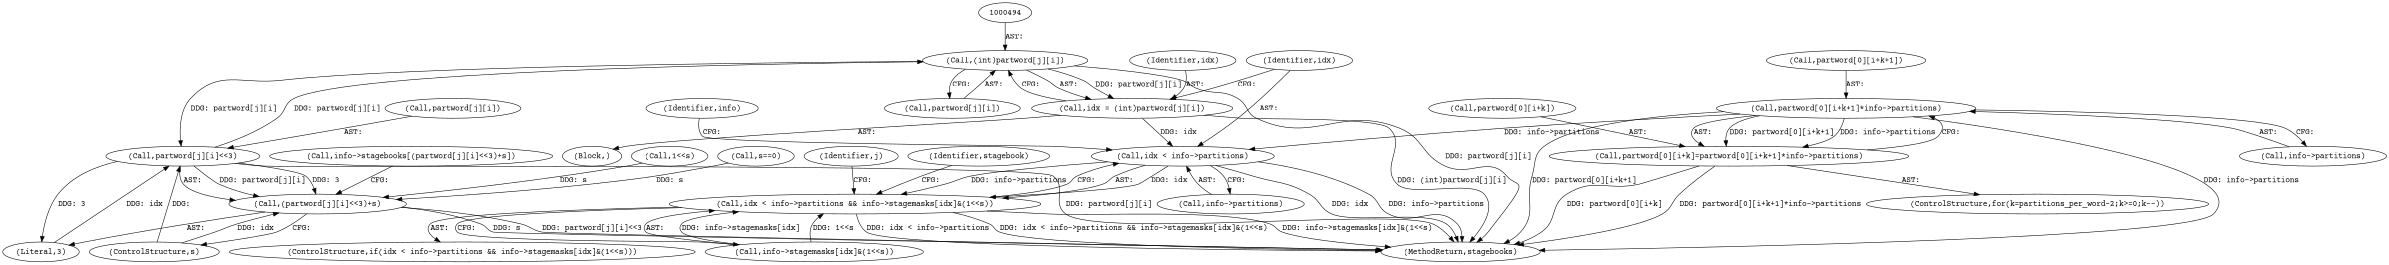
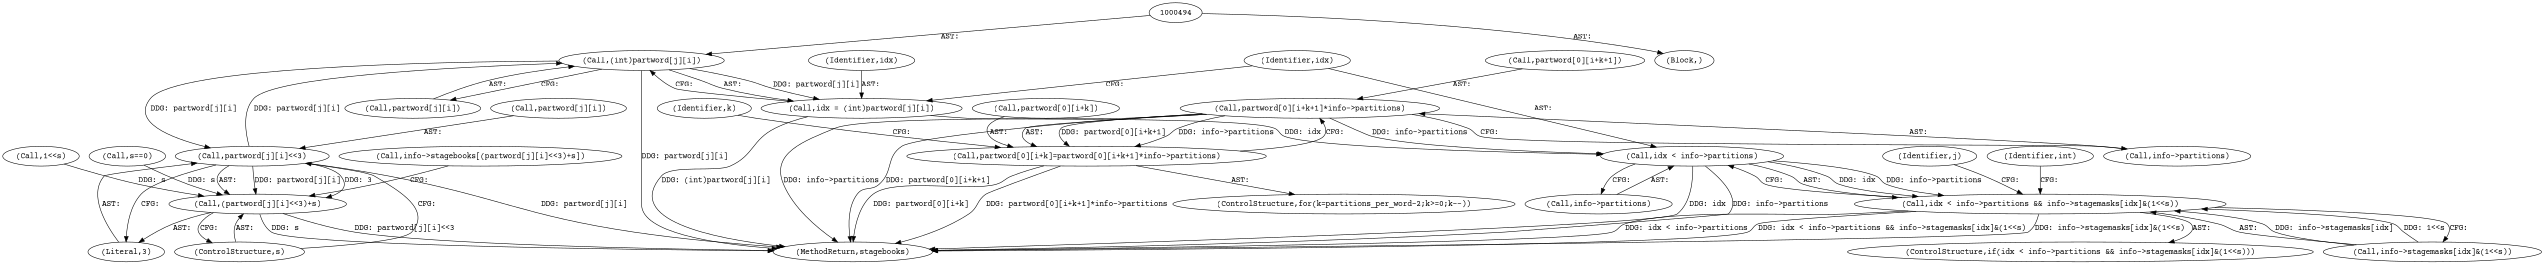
(702, 108) -> none
none -> (704, 108)
(840, 130) -> (1431, 25)
(979, 156) -> (2040, 156)
(72, 204) -> (153, 204)
(145, 204) -> (114, 204)
(183, 204) -> (429, 204)
(256, 228) -> (247, 228)
